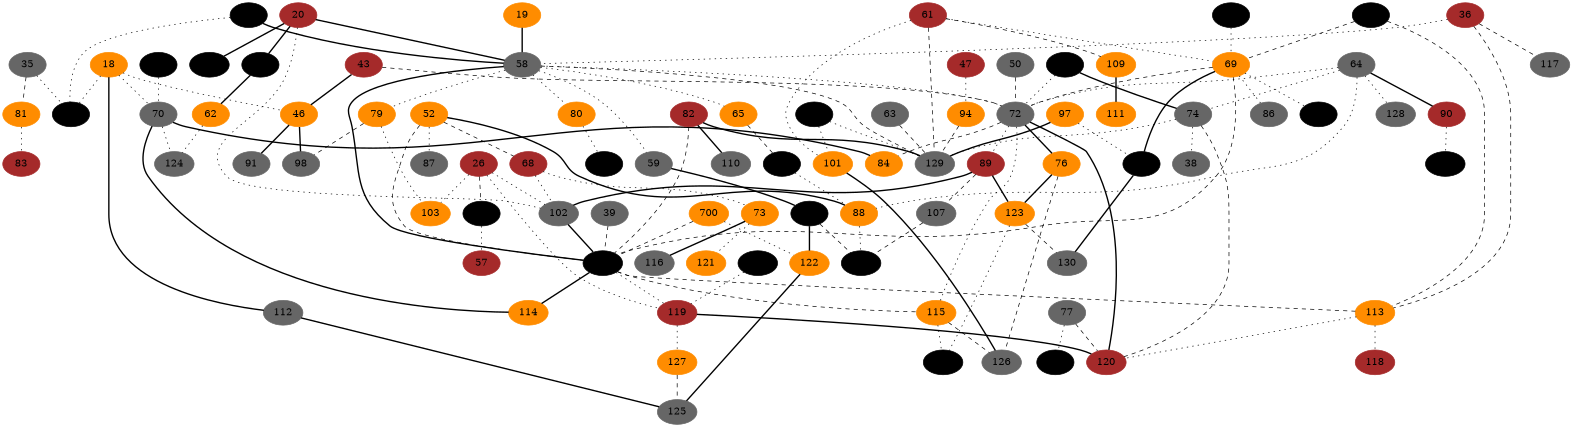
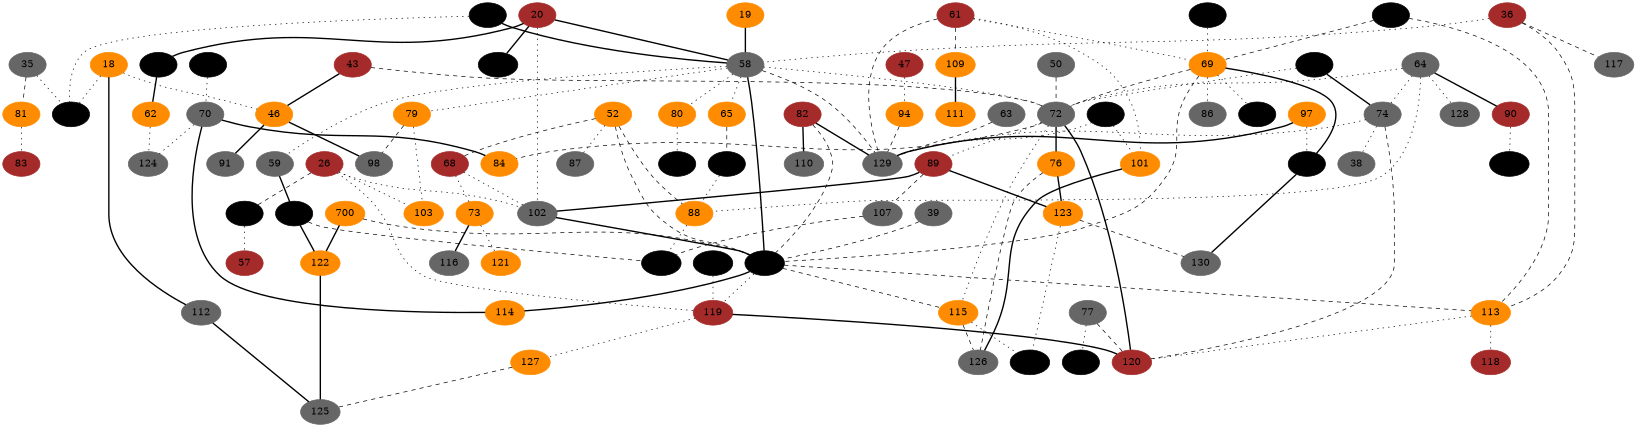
(134, 89) -> none
(648, 196) -> (646, 169)
(759, 238) -> (333, 238)
